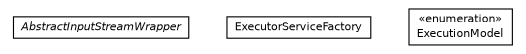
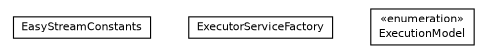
none -> (82, 27)
(101, 27) -> none
